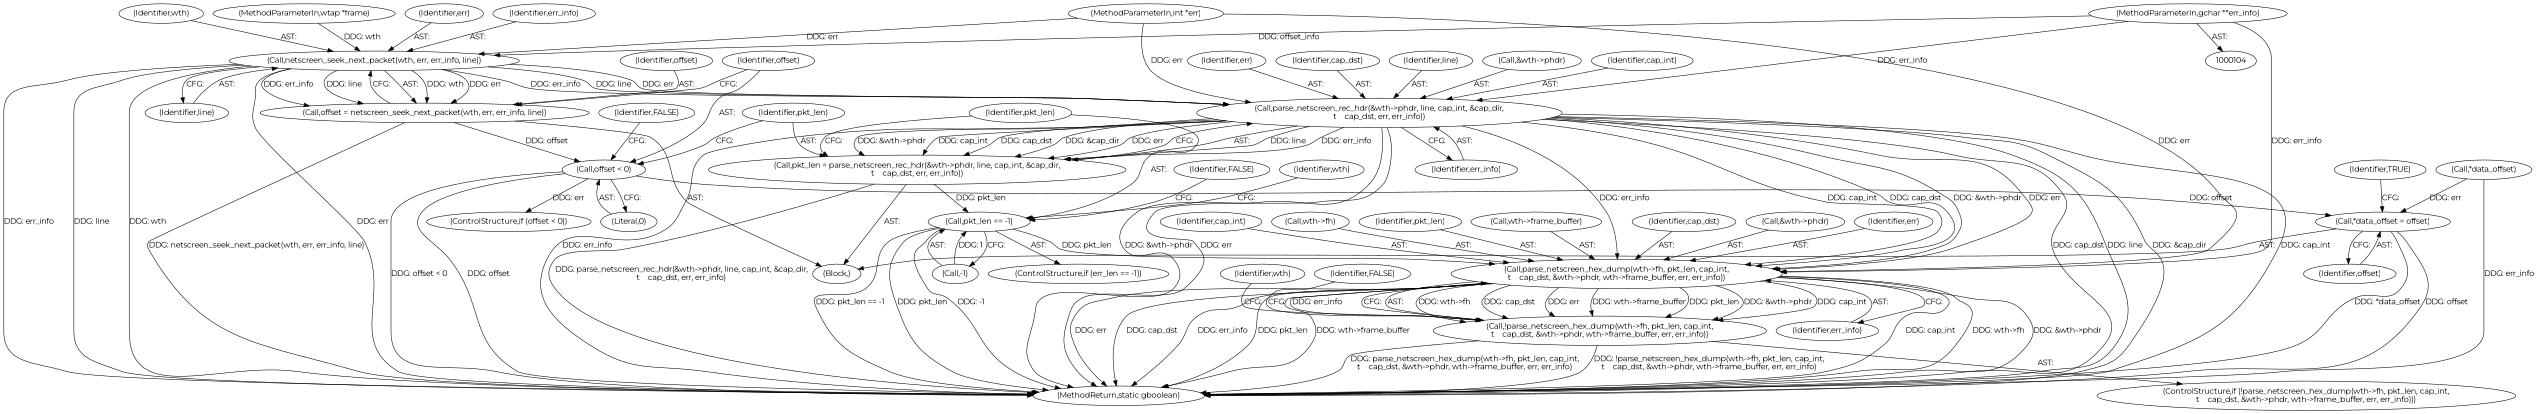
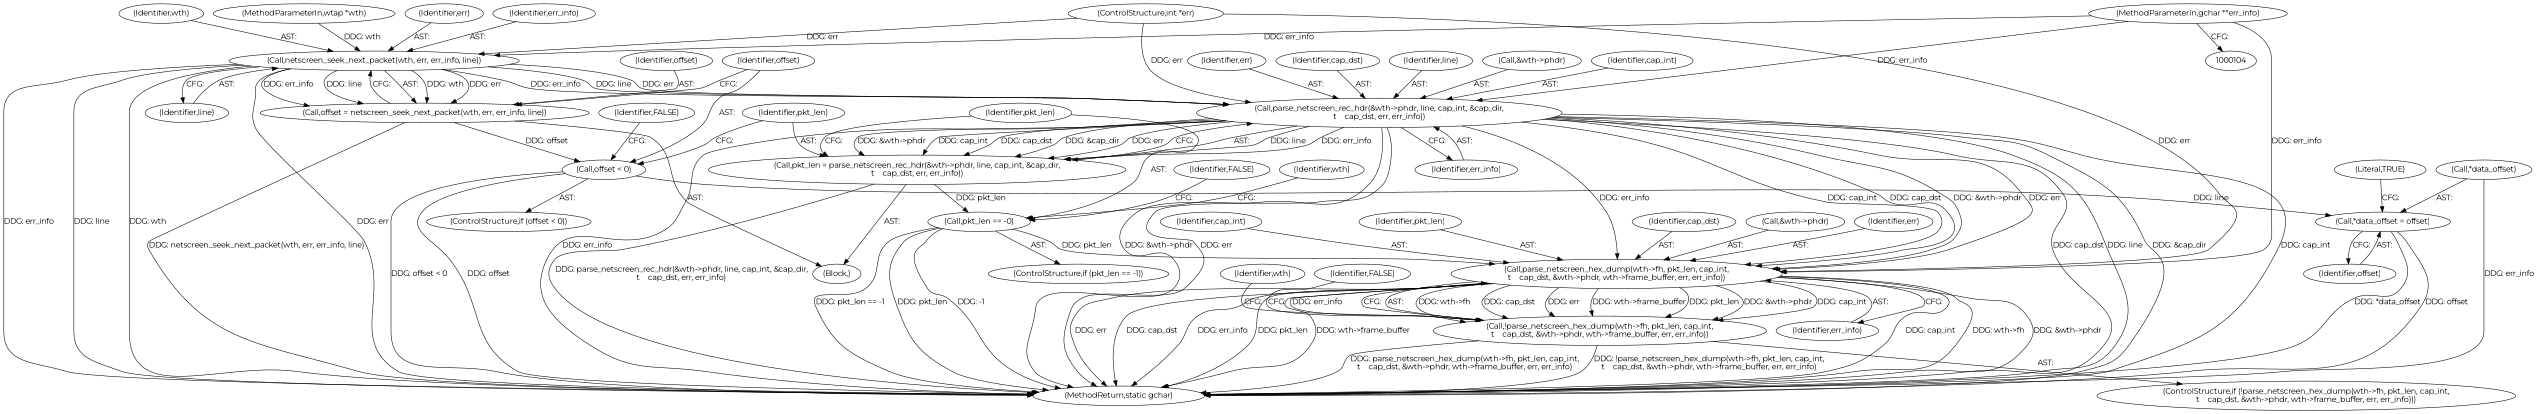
(304, 14) -> (304, 14)
(1146, 14) -> (1146, 14)
(1289, 37) -> (1289, 37)
(2221, 37) -> (2221, 37)
(2380, 170) -> (2380, 170)
(569, 198) -> (569, 198)
(2211, 198) -> (2211, 198)
(2445, 198) -> (2445, 198)
(629, 222) -> none
(979, 222) -> (979, 222)
(1310, 222) -> none
(1536, 222) -> none
(1600, 256) -> none
(955, 274) -> none
(1079, 274) -> (1079, 274)
(1119, 396) -> (1119, 396)
